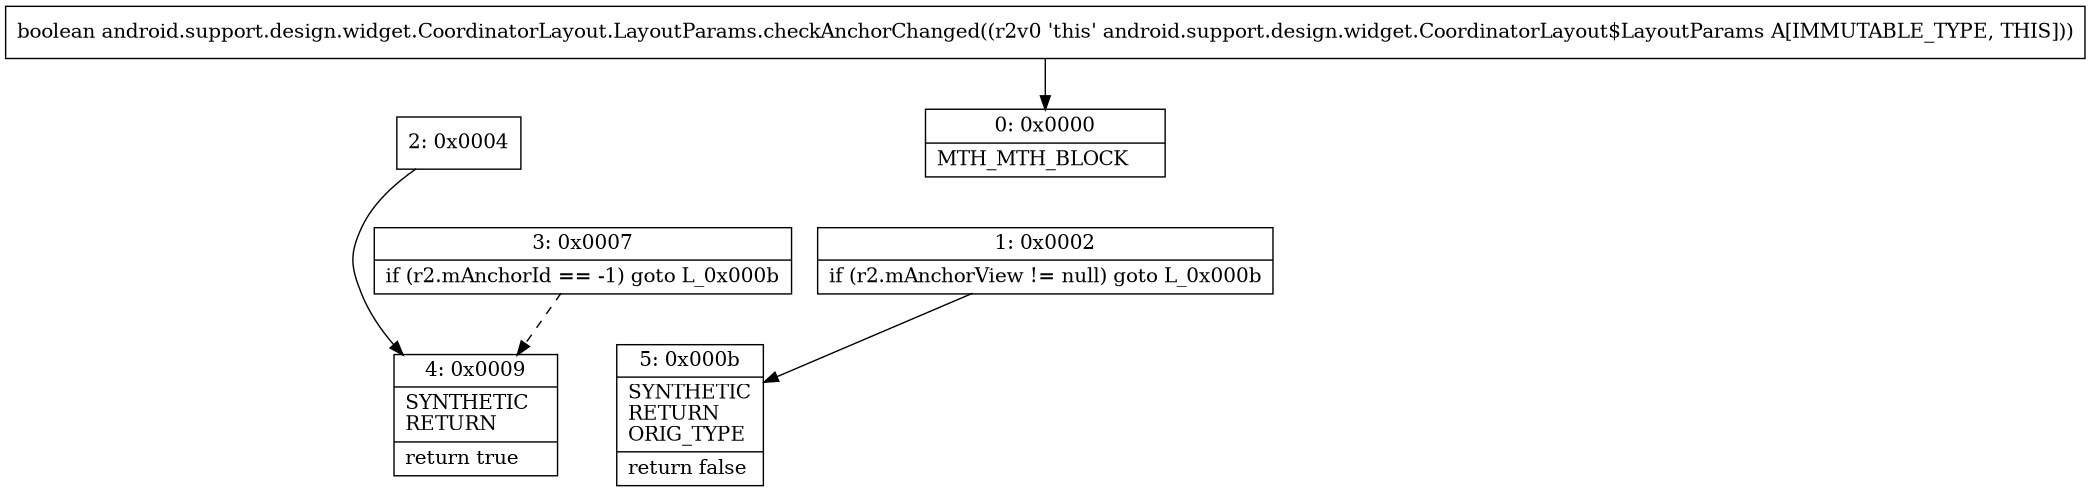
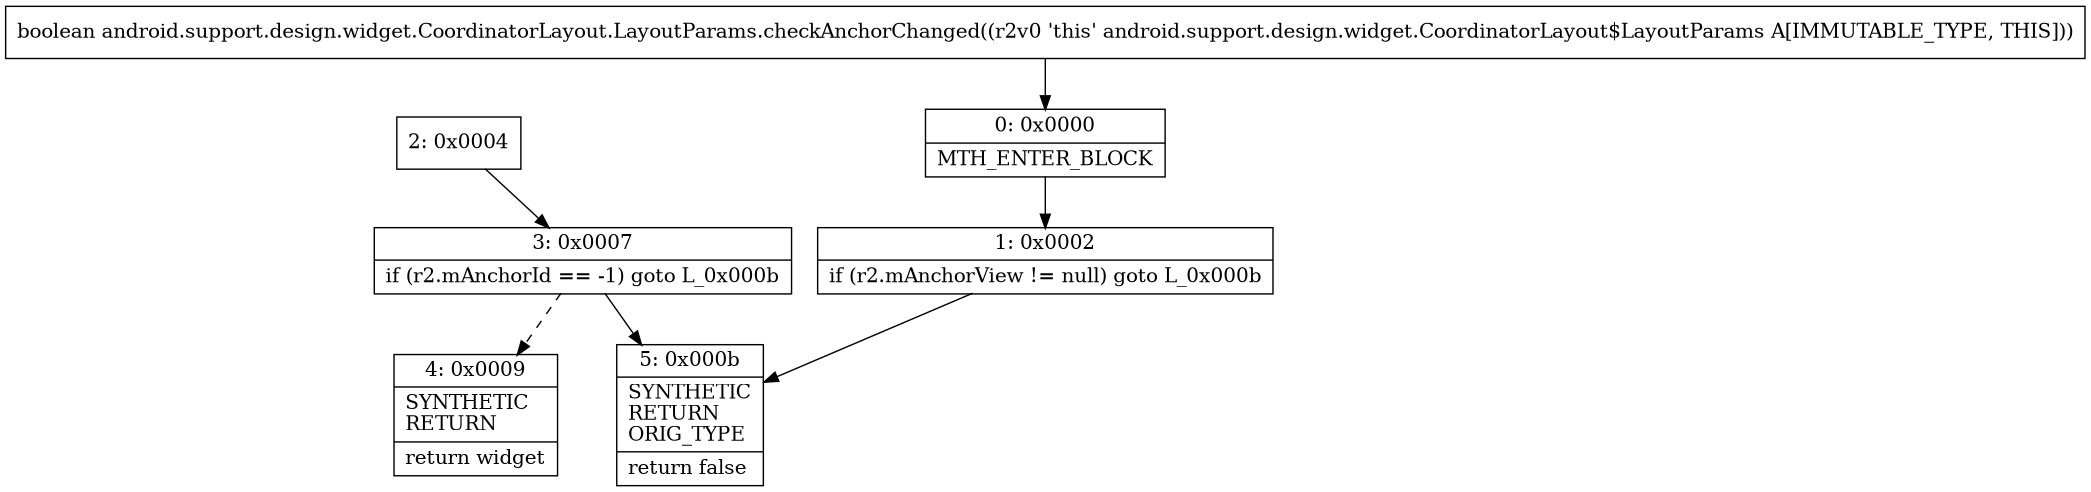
(1033, 159) -> (1045, 159)
none -> (1045, 195)
(354, 250) -> (512, 193)
none -> (619, 313)
(462, 458) -> (476, 458)
